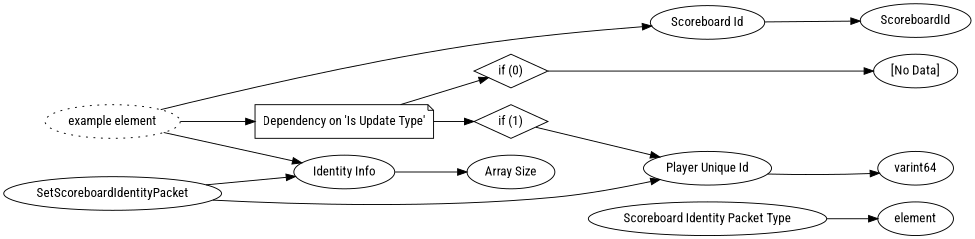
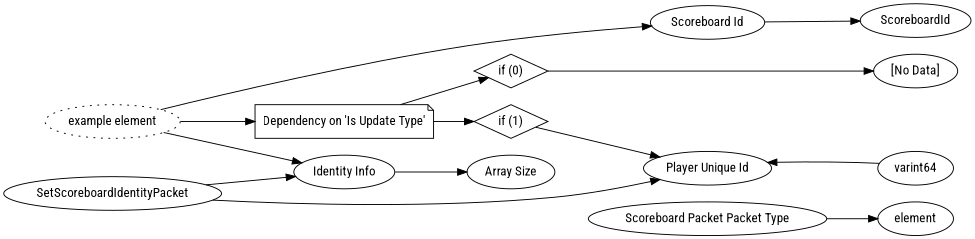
(819, 175) -> (828, 162)
(708, 219) -> (708, 219)
